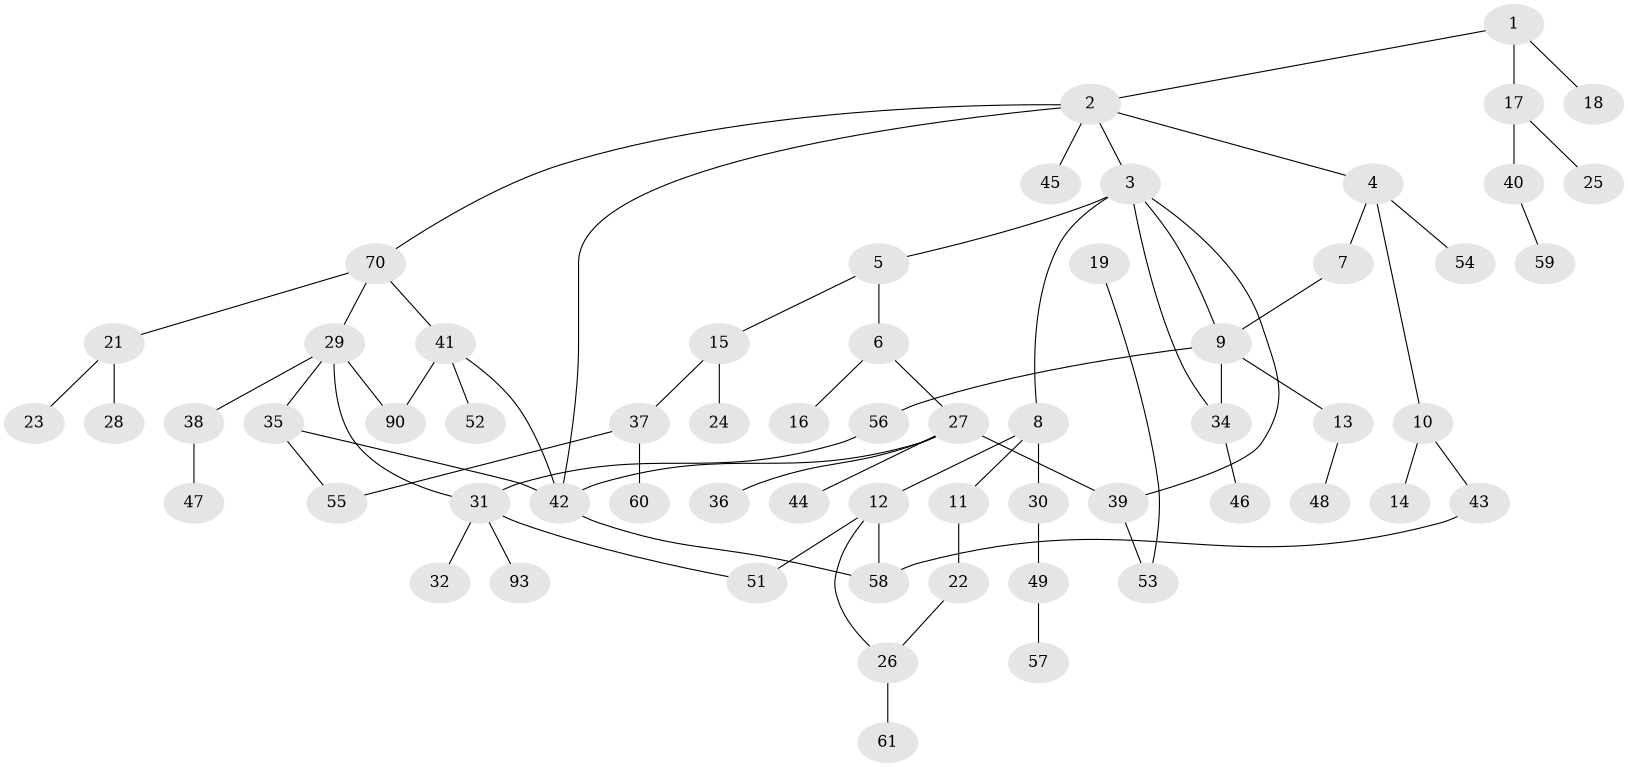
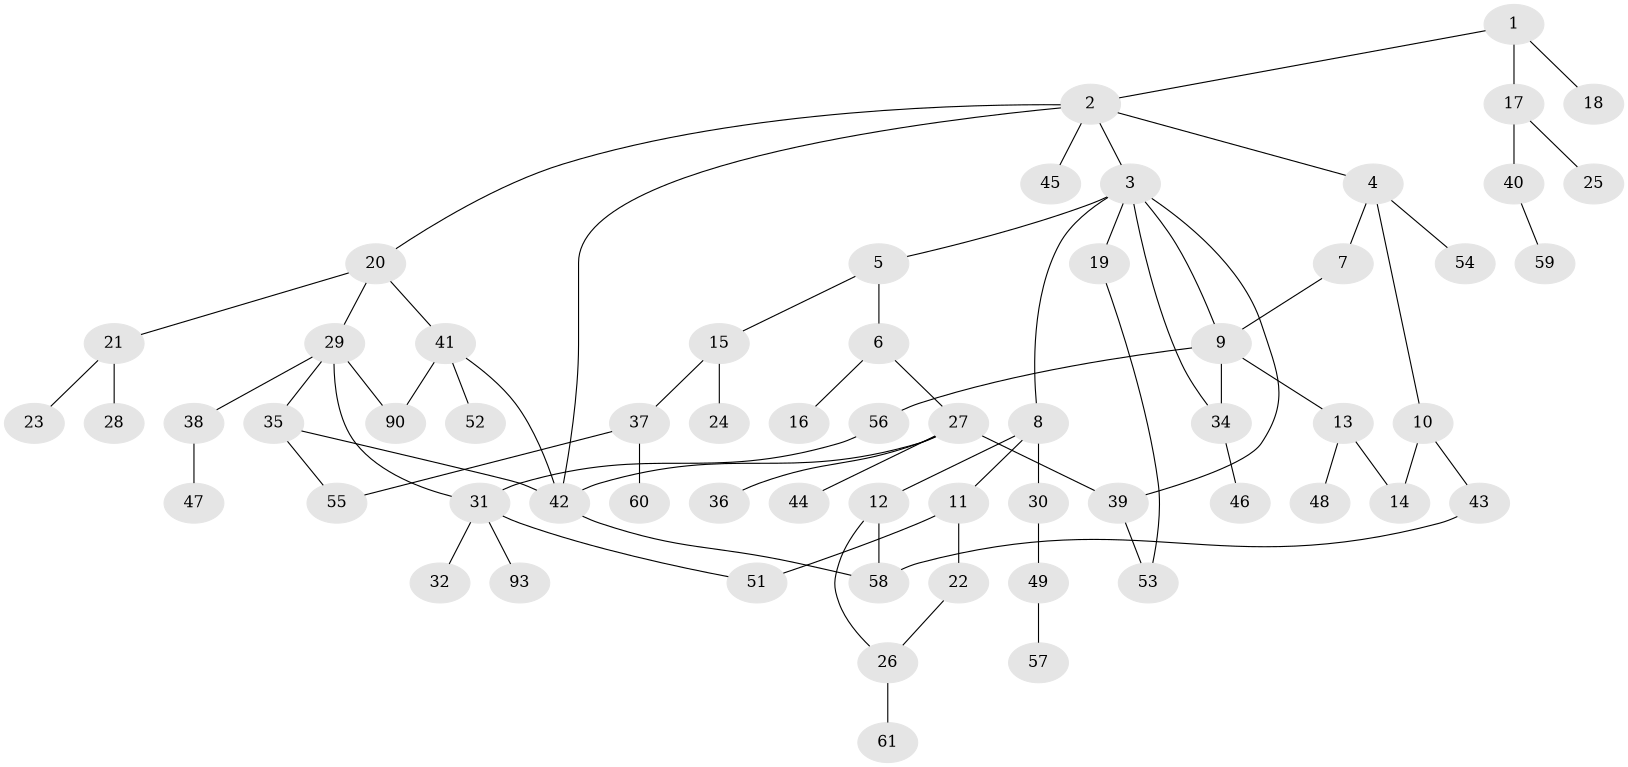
none -> (1115, 224)
(376, 264) -> (376, 264)
none -> (1372, 463)
(818, 543) -> (860, 546)
